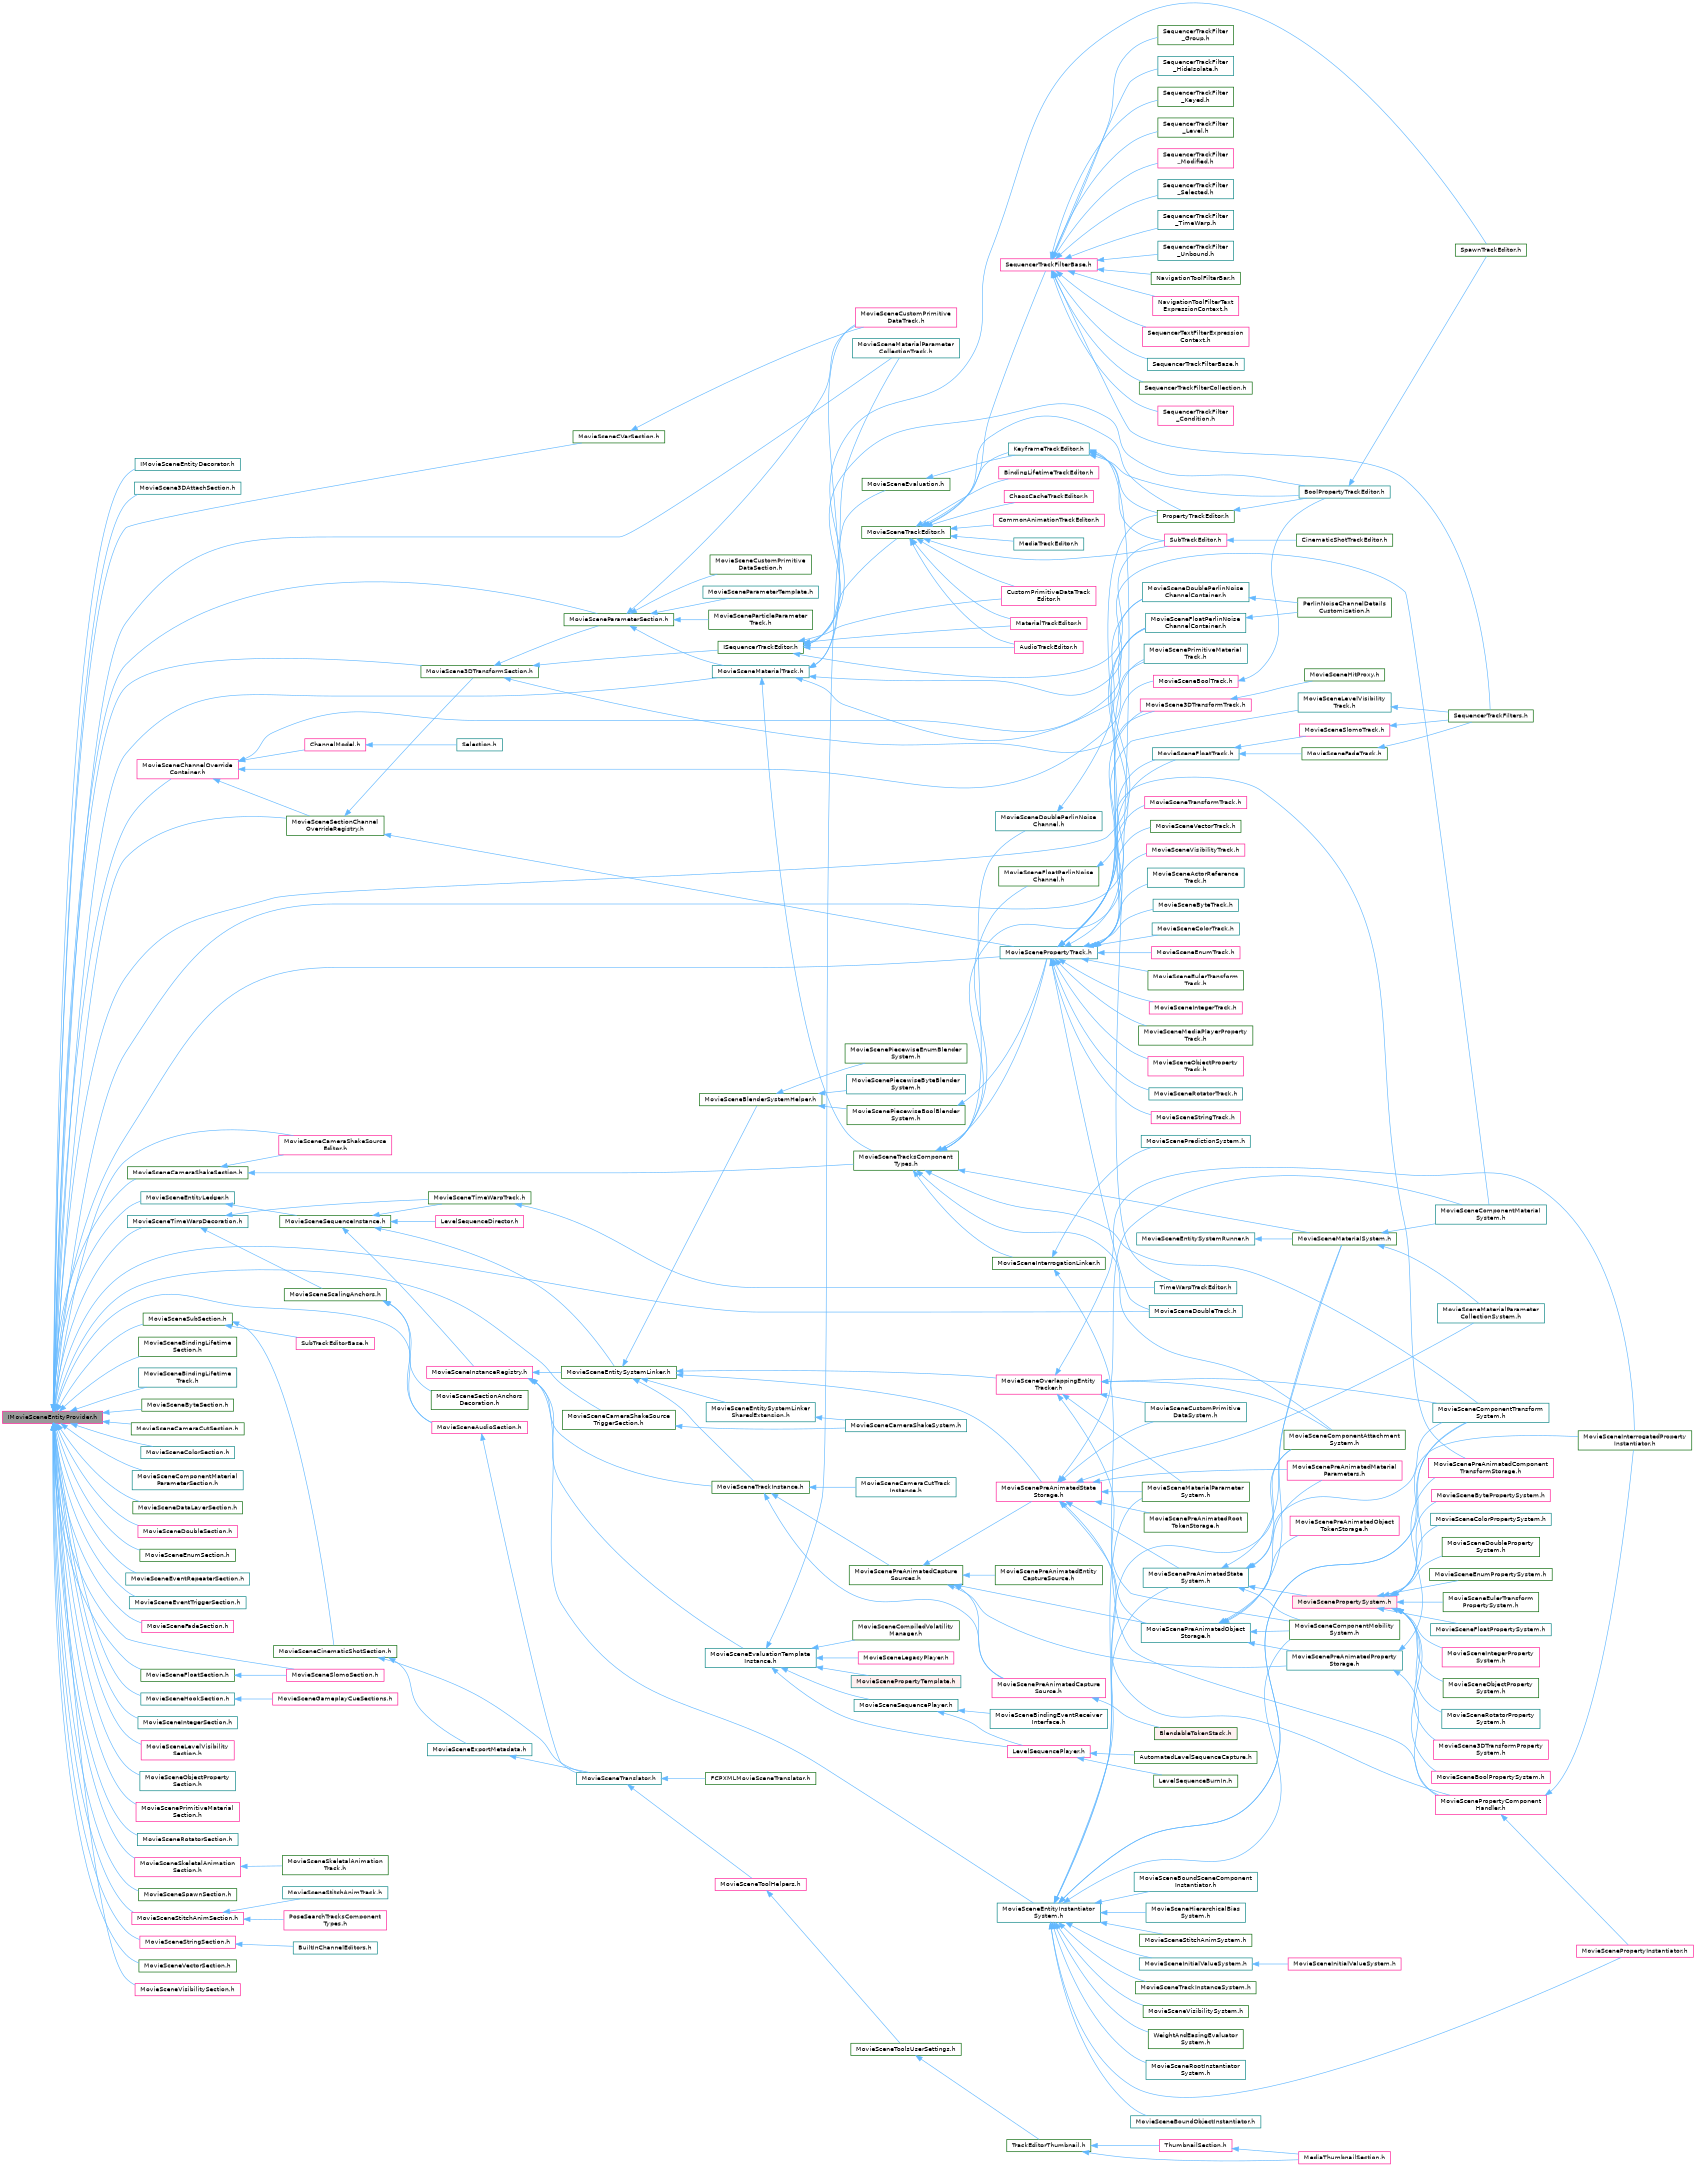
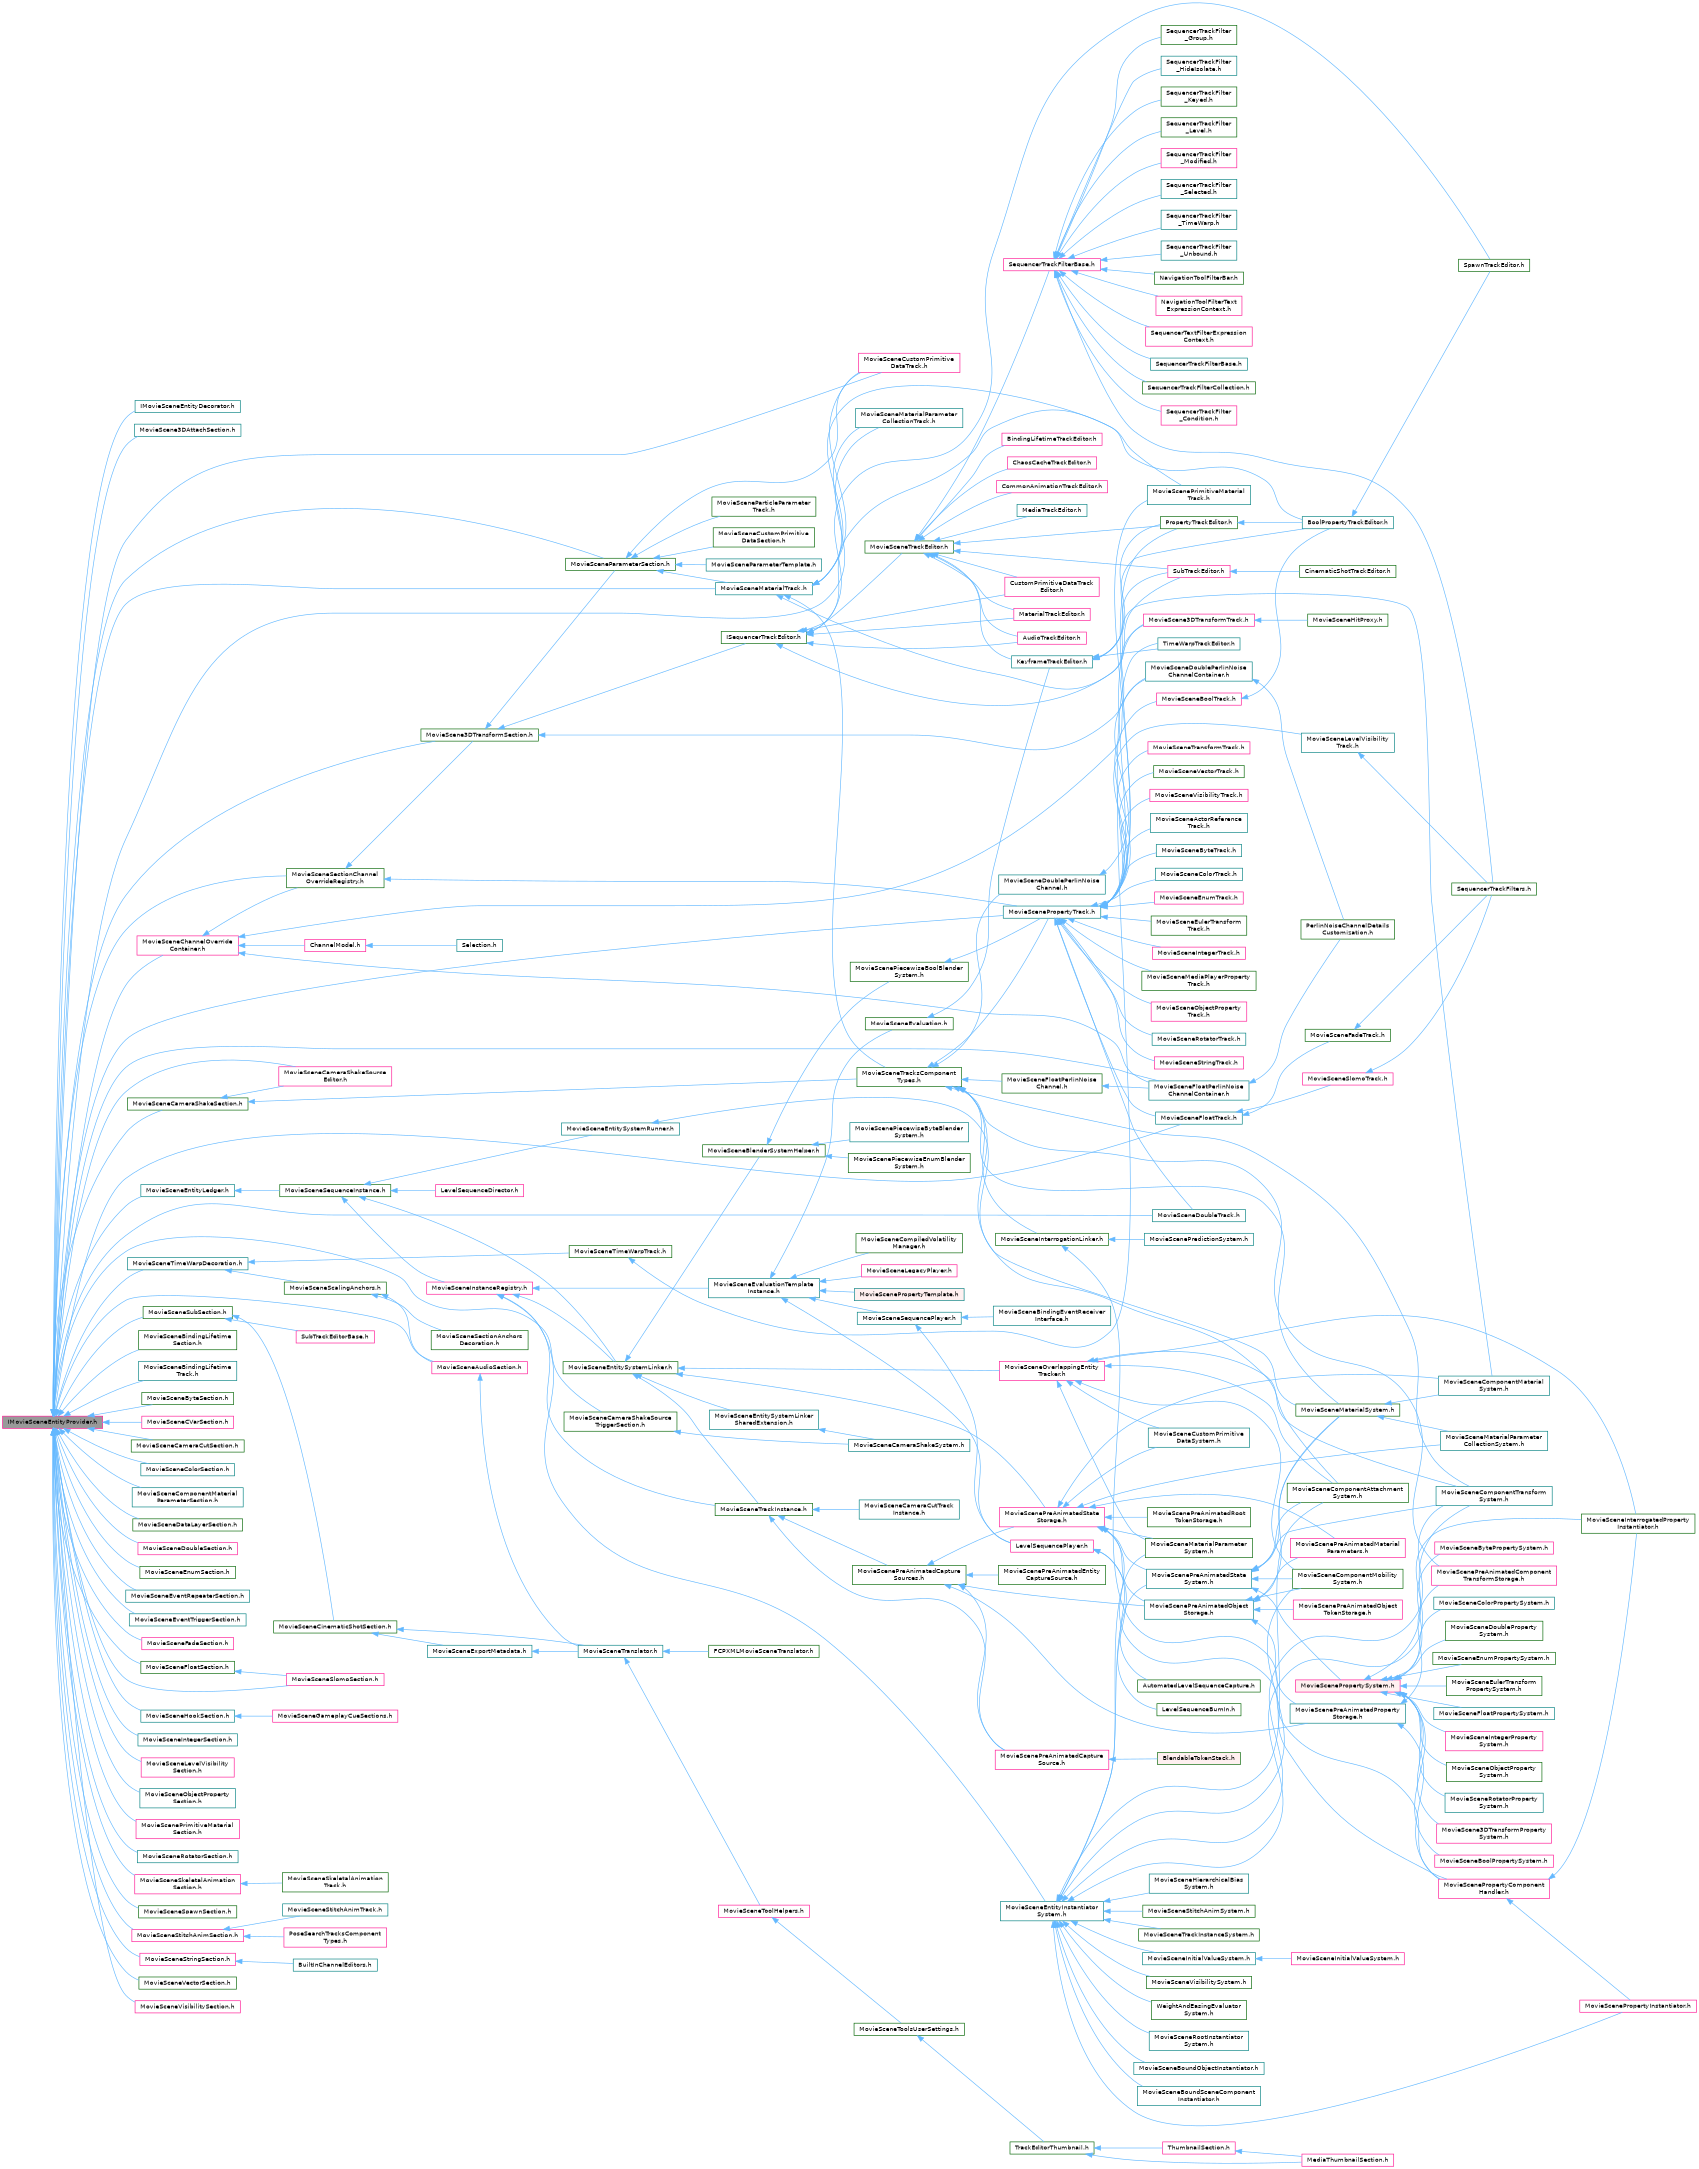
(748, 373) -> (114, 577)
(619, 437) -> (188, 1422)
(411, 1209) -> (481, 1159)
